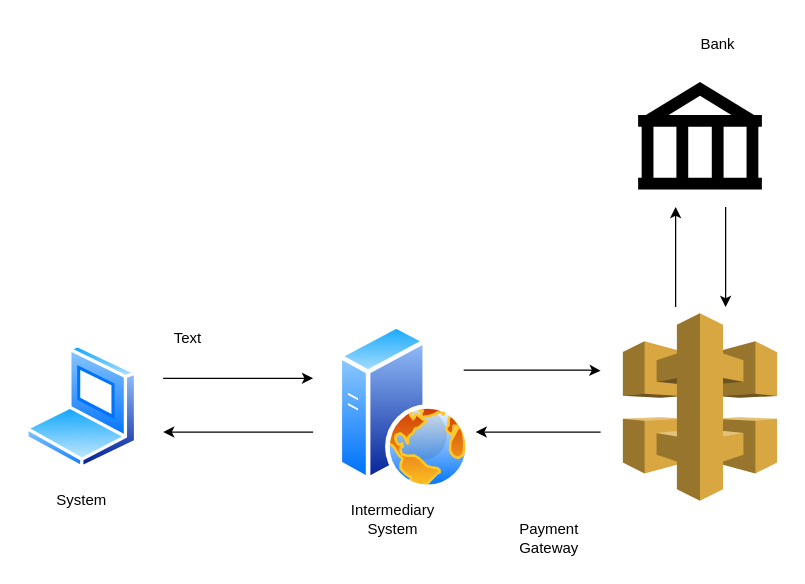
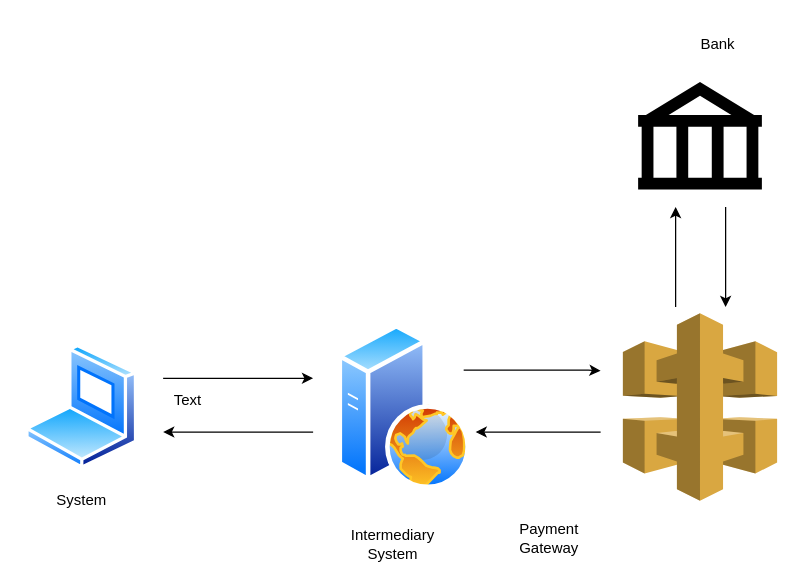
(188, 338) -> (188, 401)
(393, 519) -> (393, 544)
